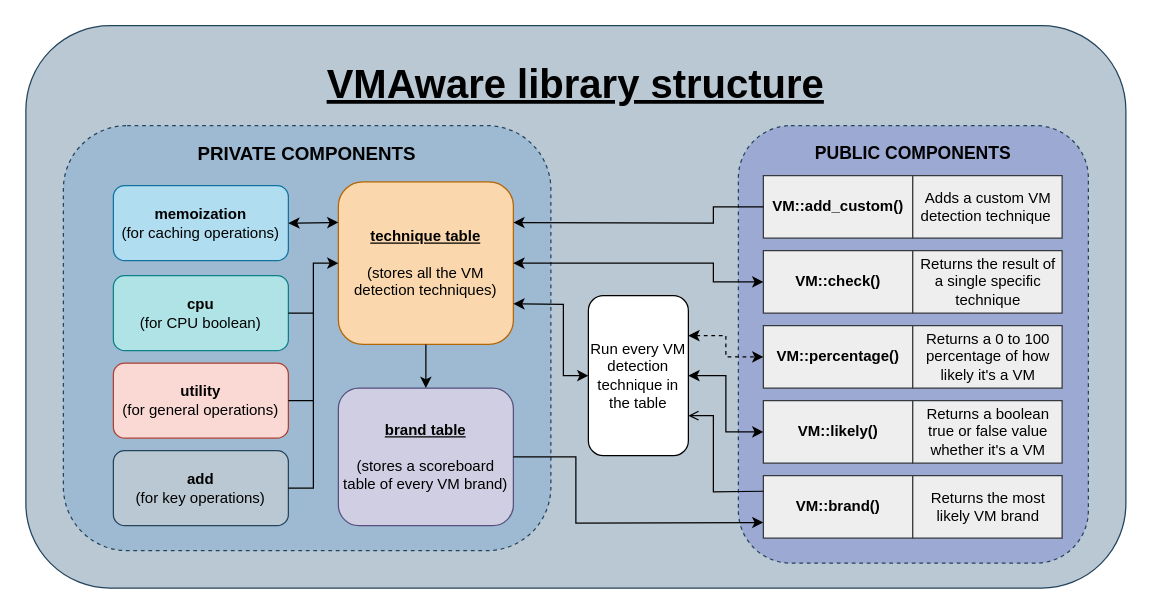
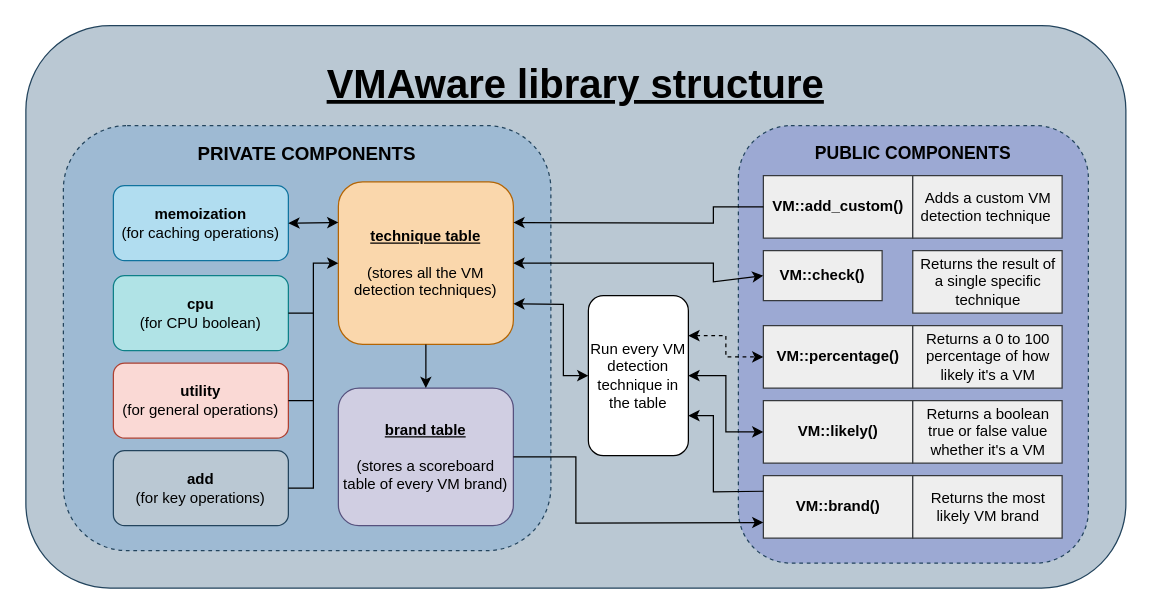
(838, 282) -> (823, 276)
(695, 416) -> (698, 416)
